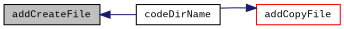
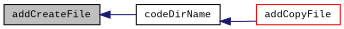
(233, 8) -> (243, 21)
